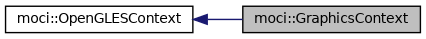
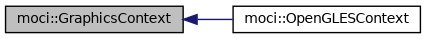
(225, 19) -> (215, 19)
